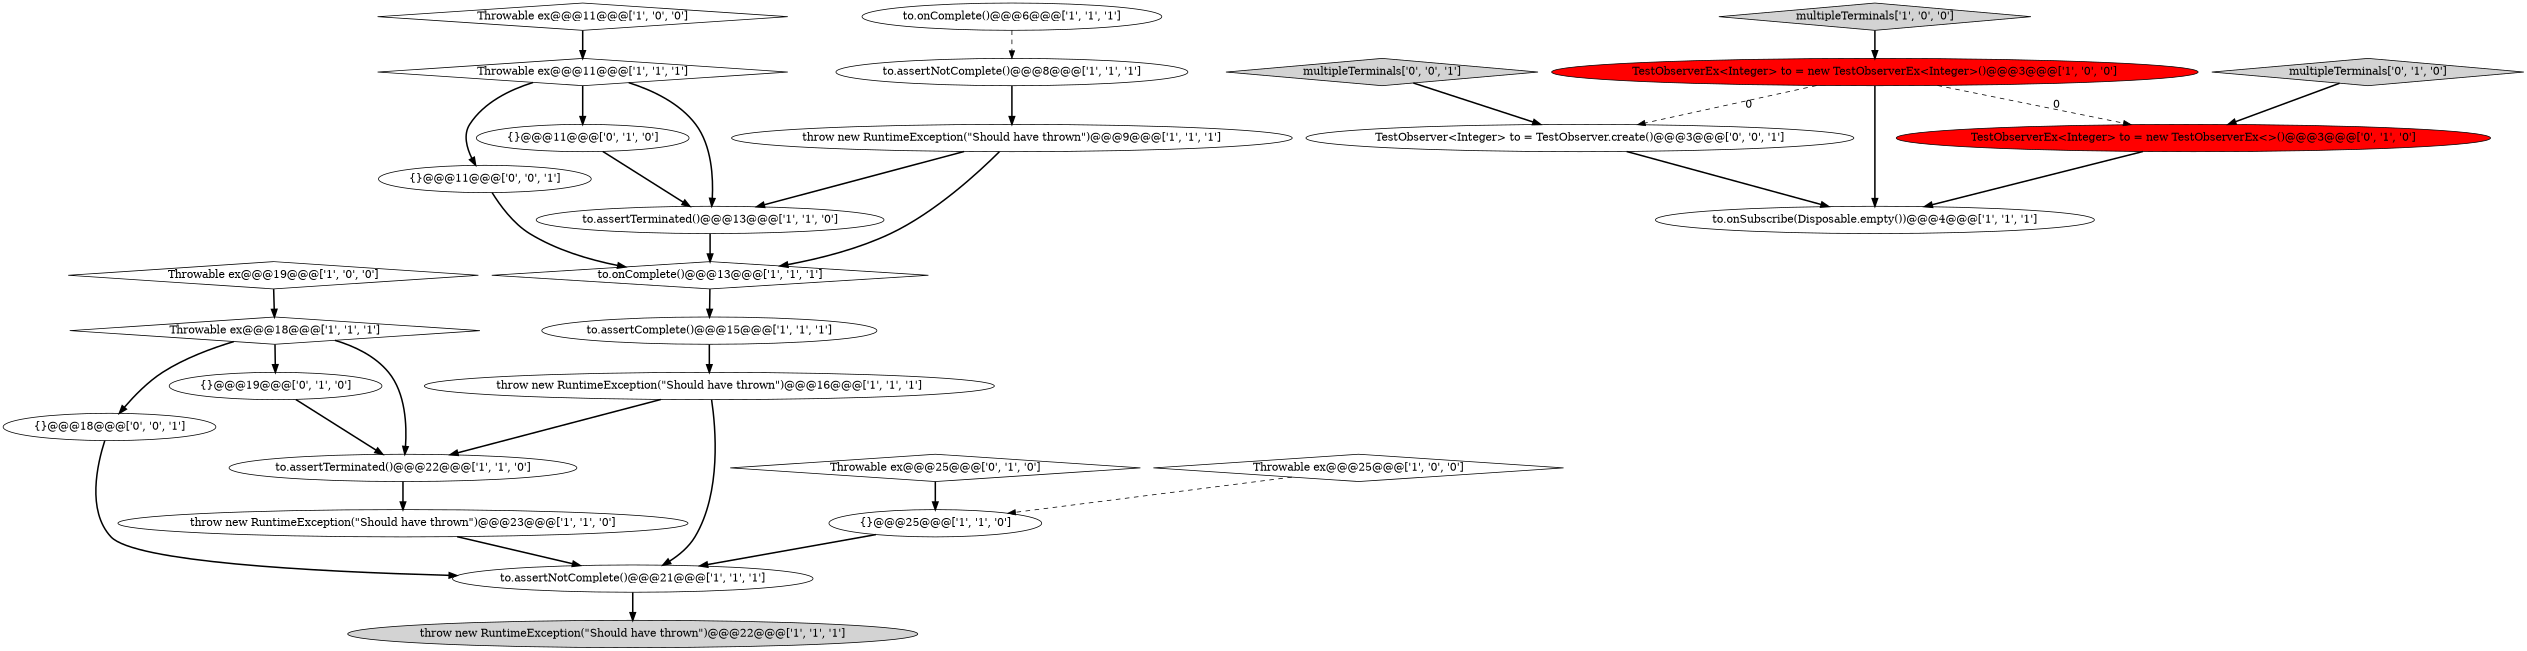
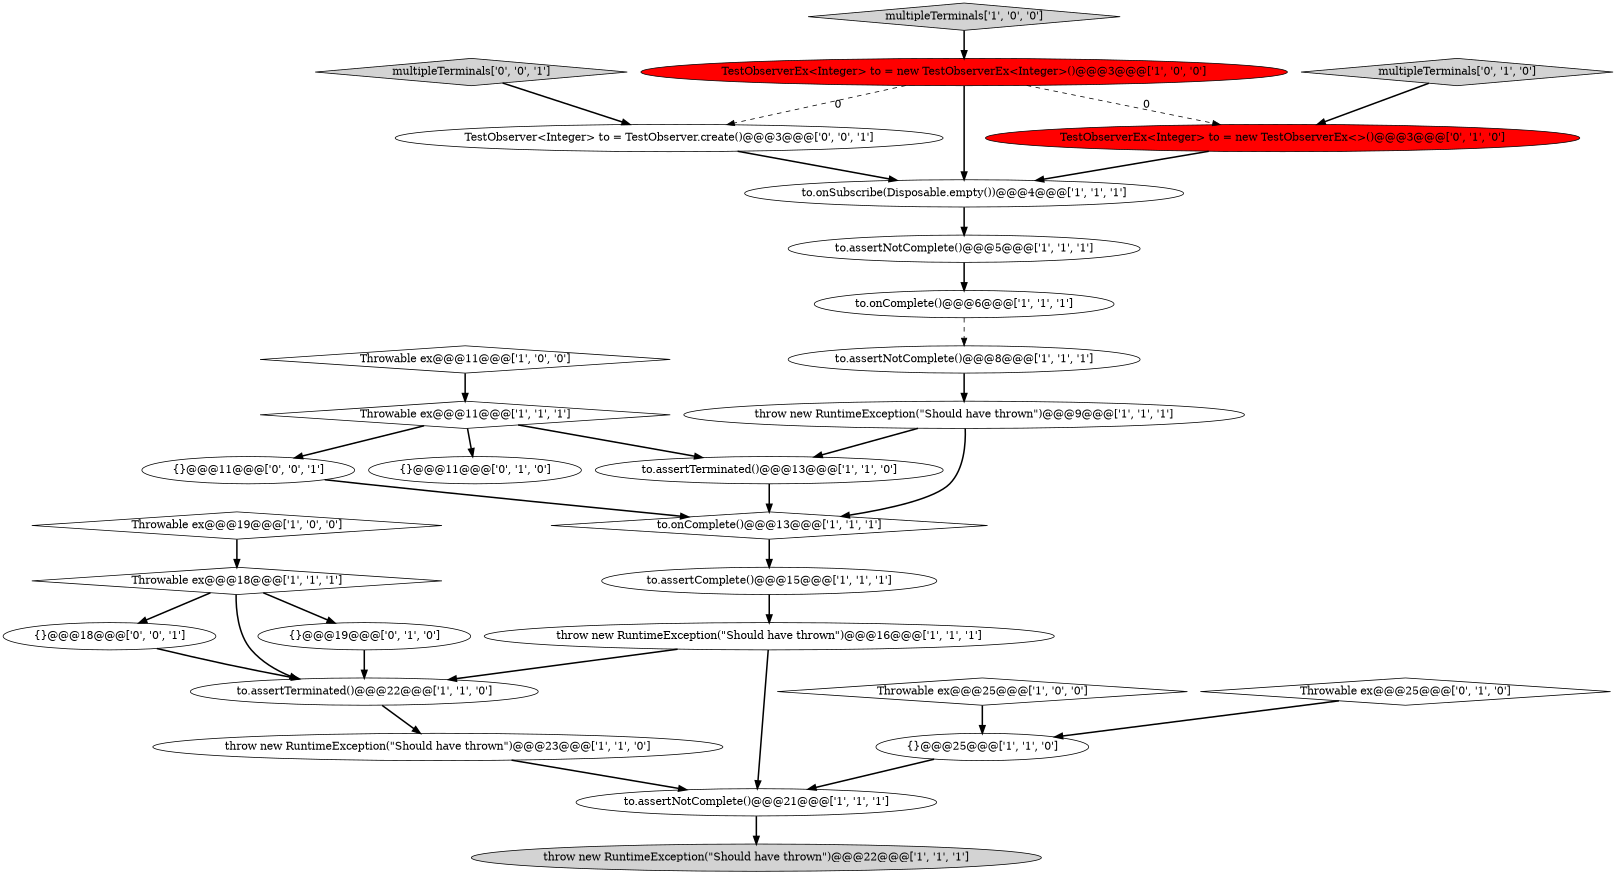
(643, 177) -> none
none -> (964, 249)
(1154, 495) -> (982, 716)
(228, 563) -> (224, 664)
